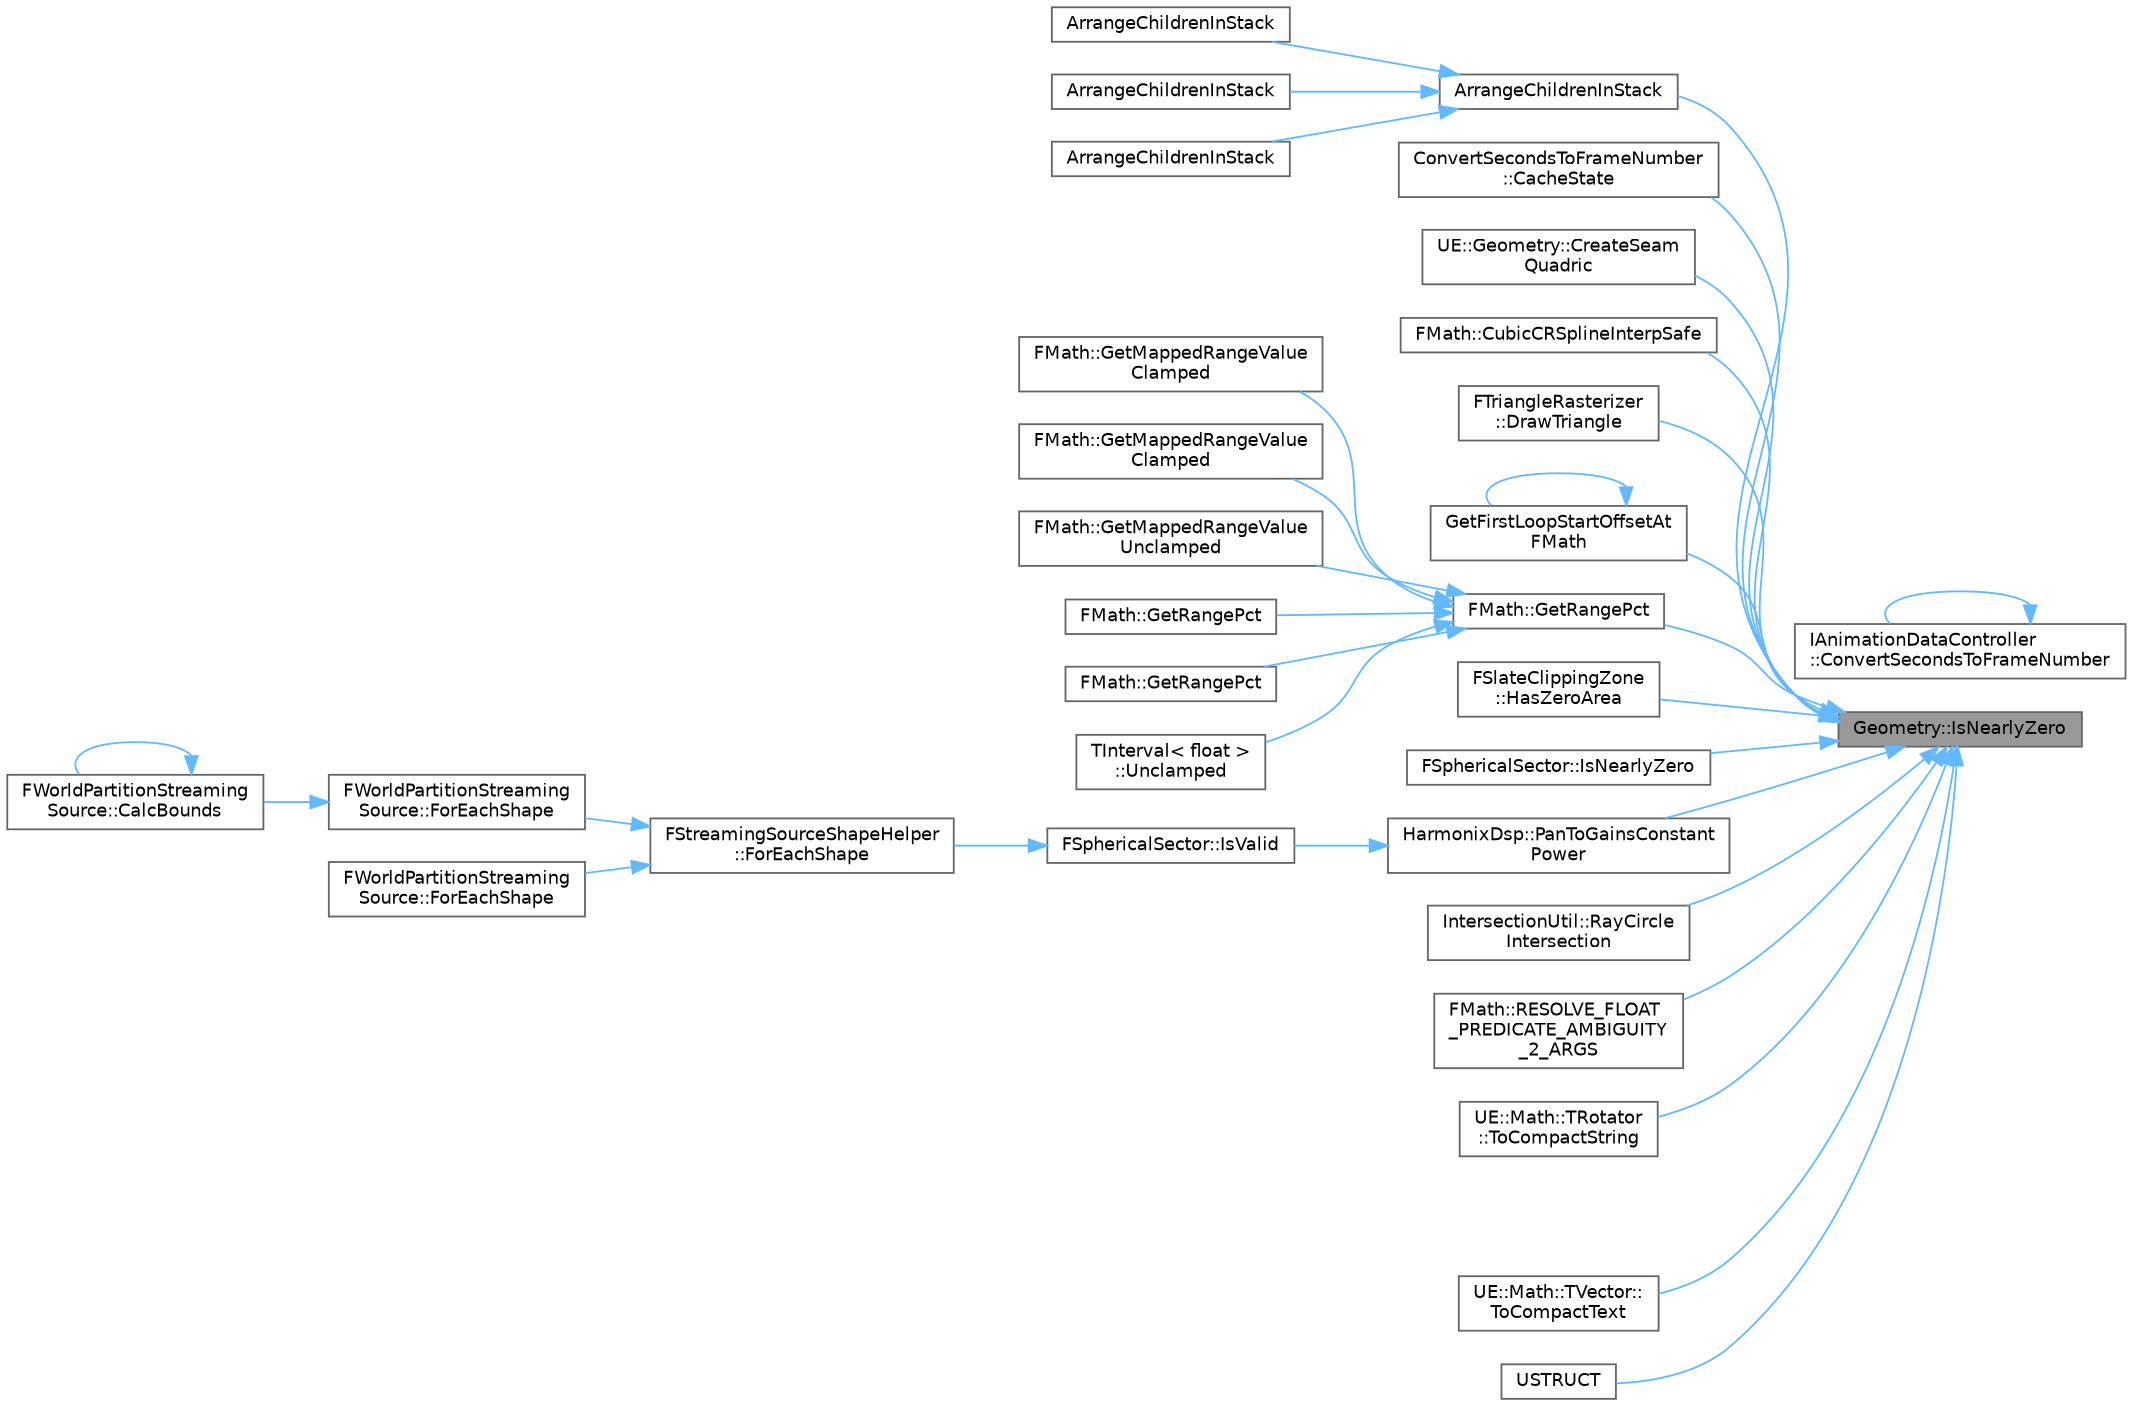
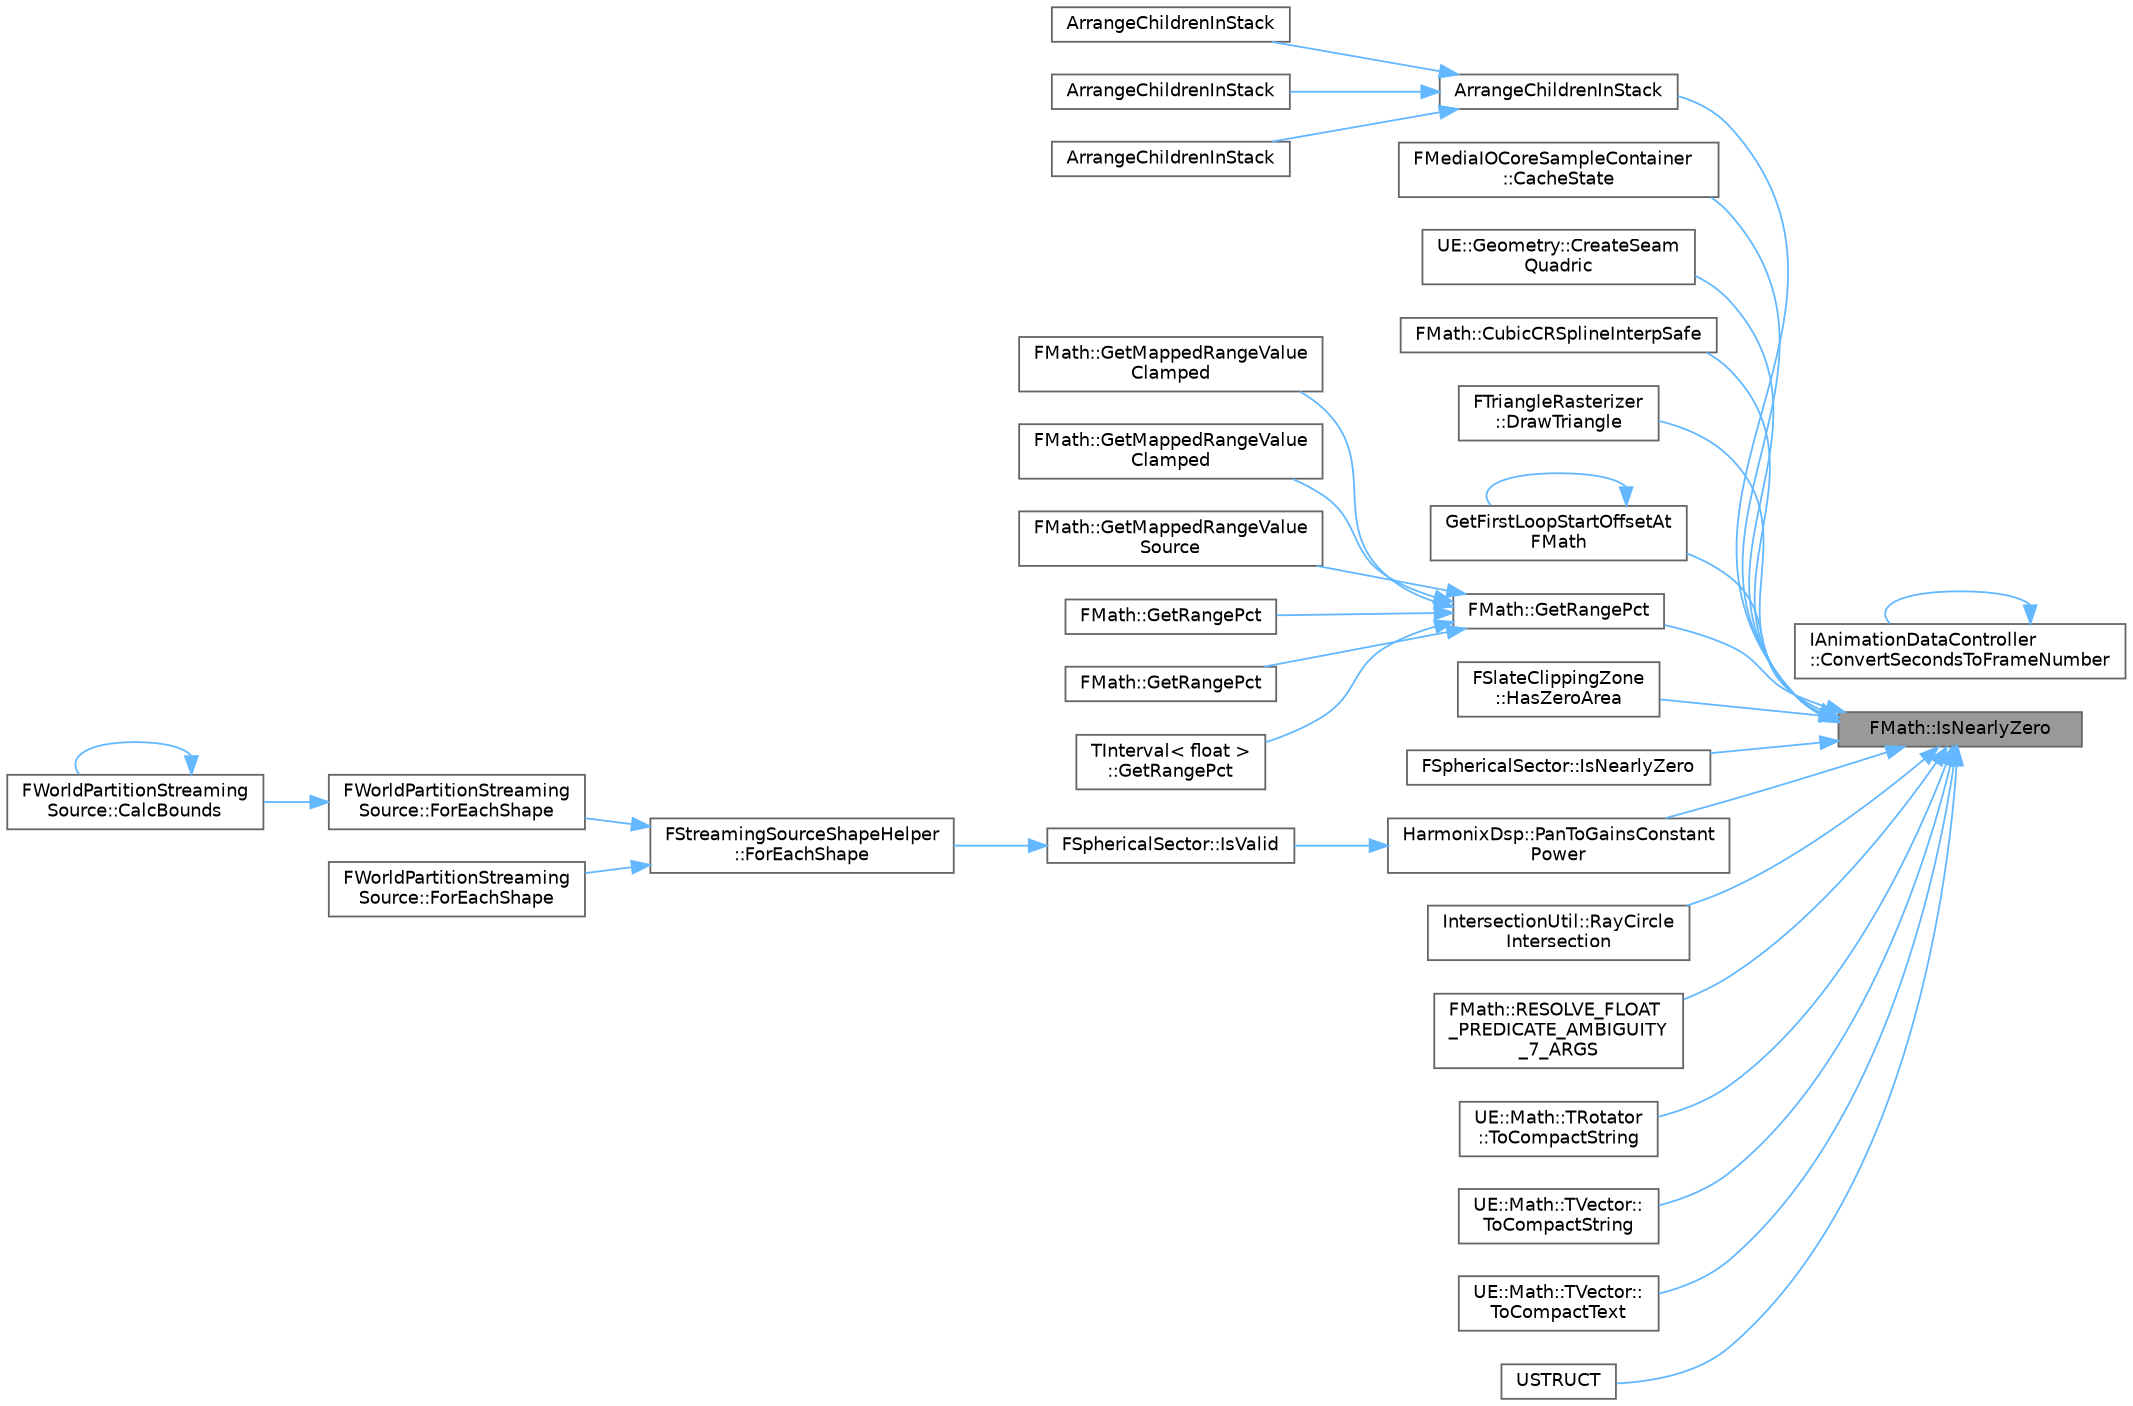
(1559, 170) -> (1559, 170)
(1171, 539) -> (1171, 539)
(1960, 729) -> (1960, 729)
(1171, 762) -> (1171, 762)
(1559, 1031) -> (1559, 1031)
none -> (1559, 1216)
